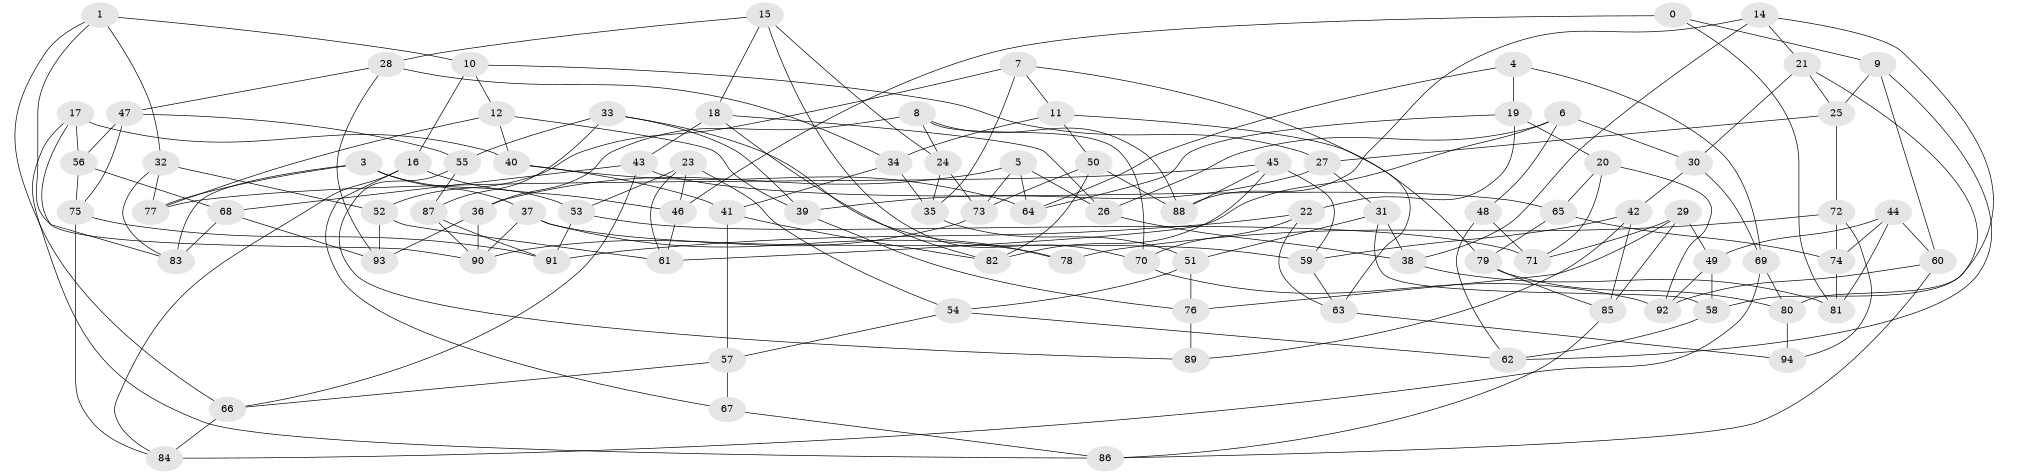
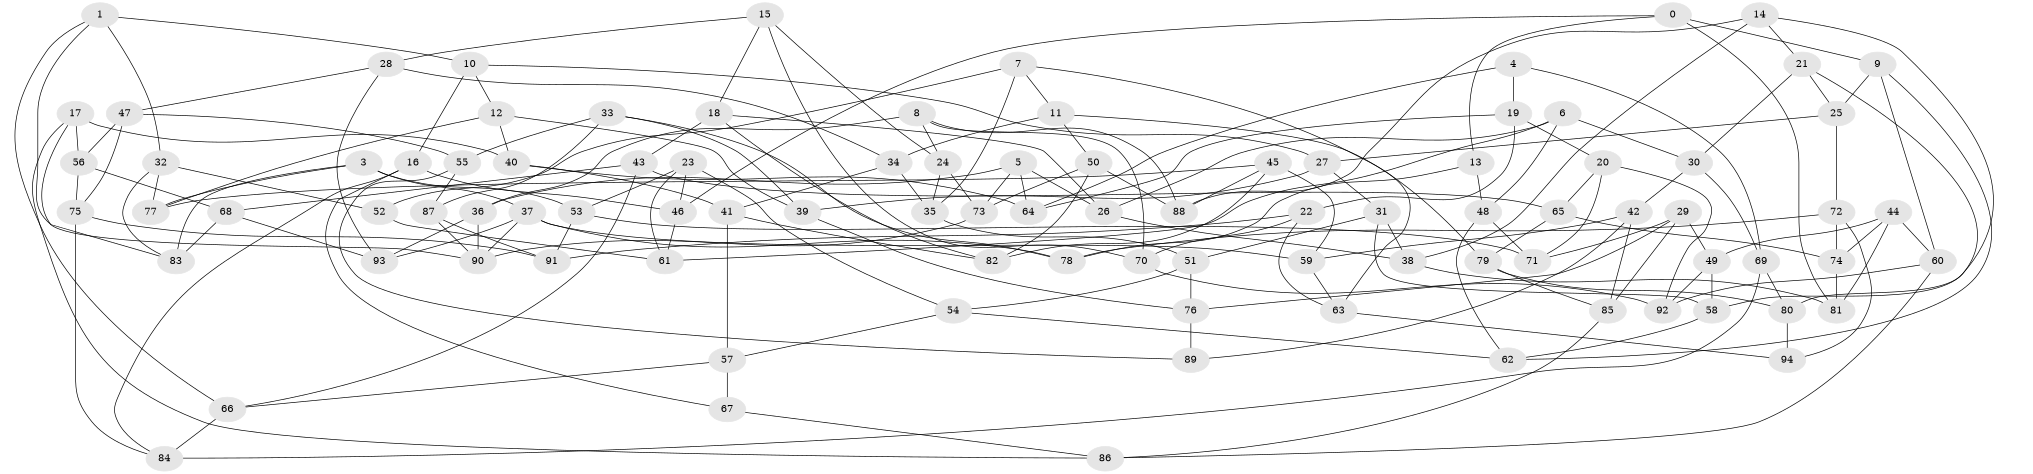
none -> (1476, 163)
(379, 233) -> (461, 239)
